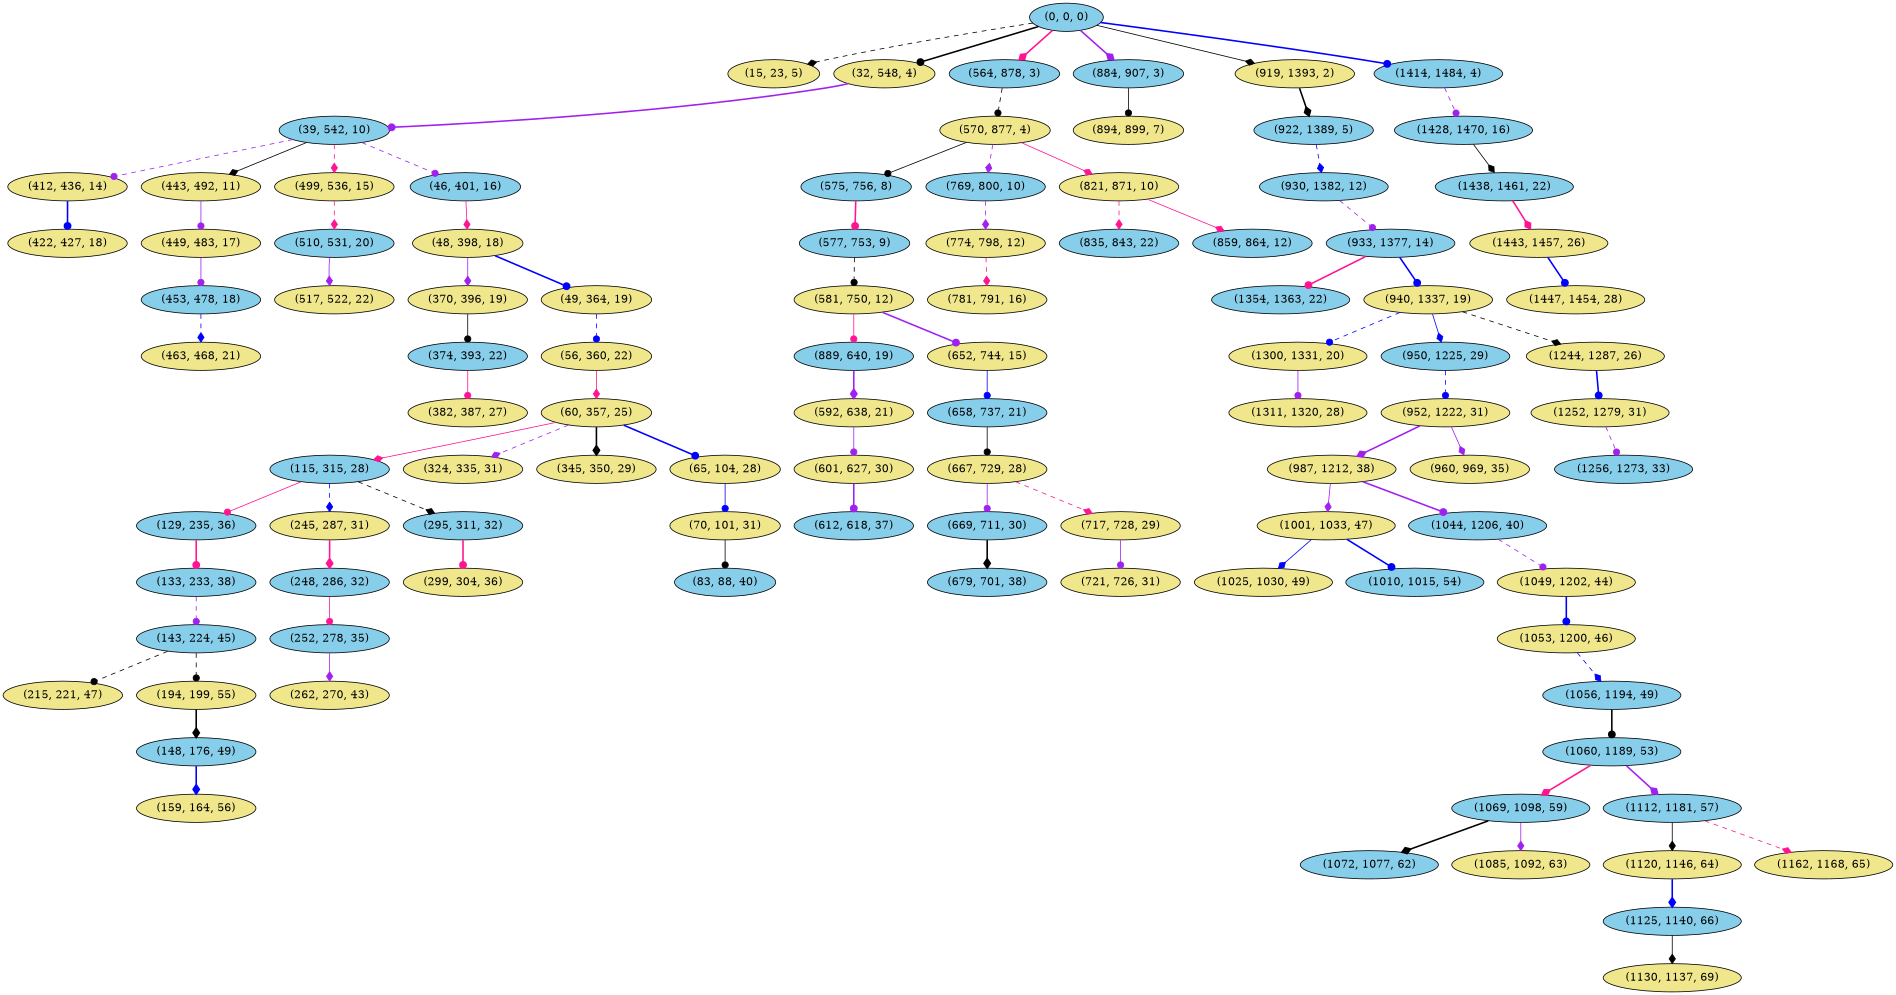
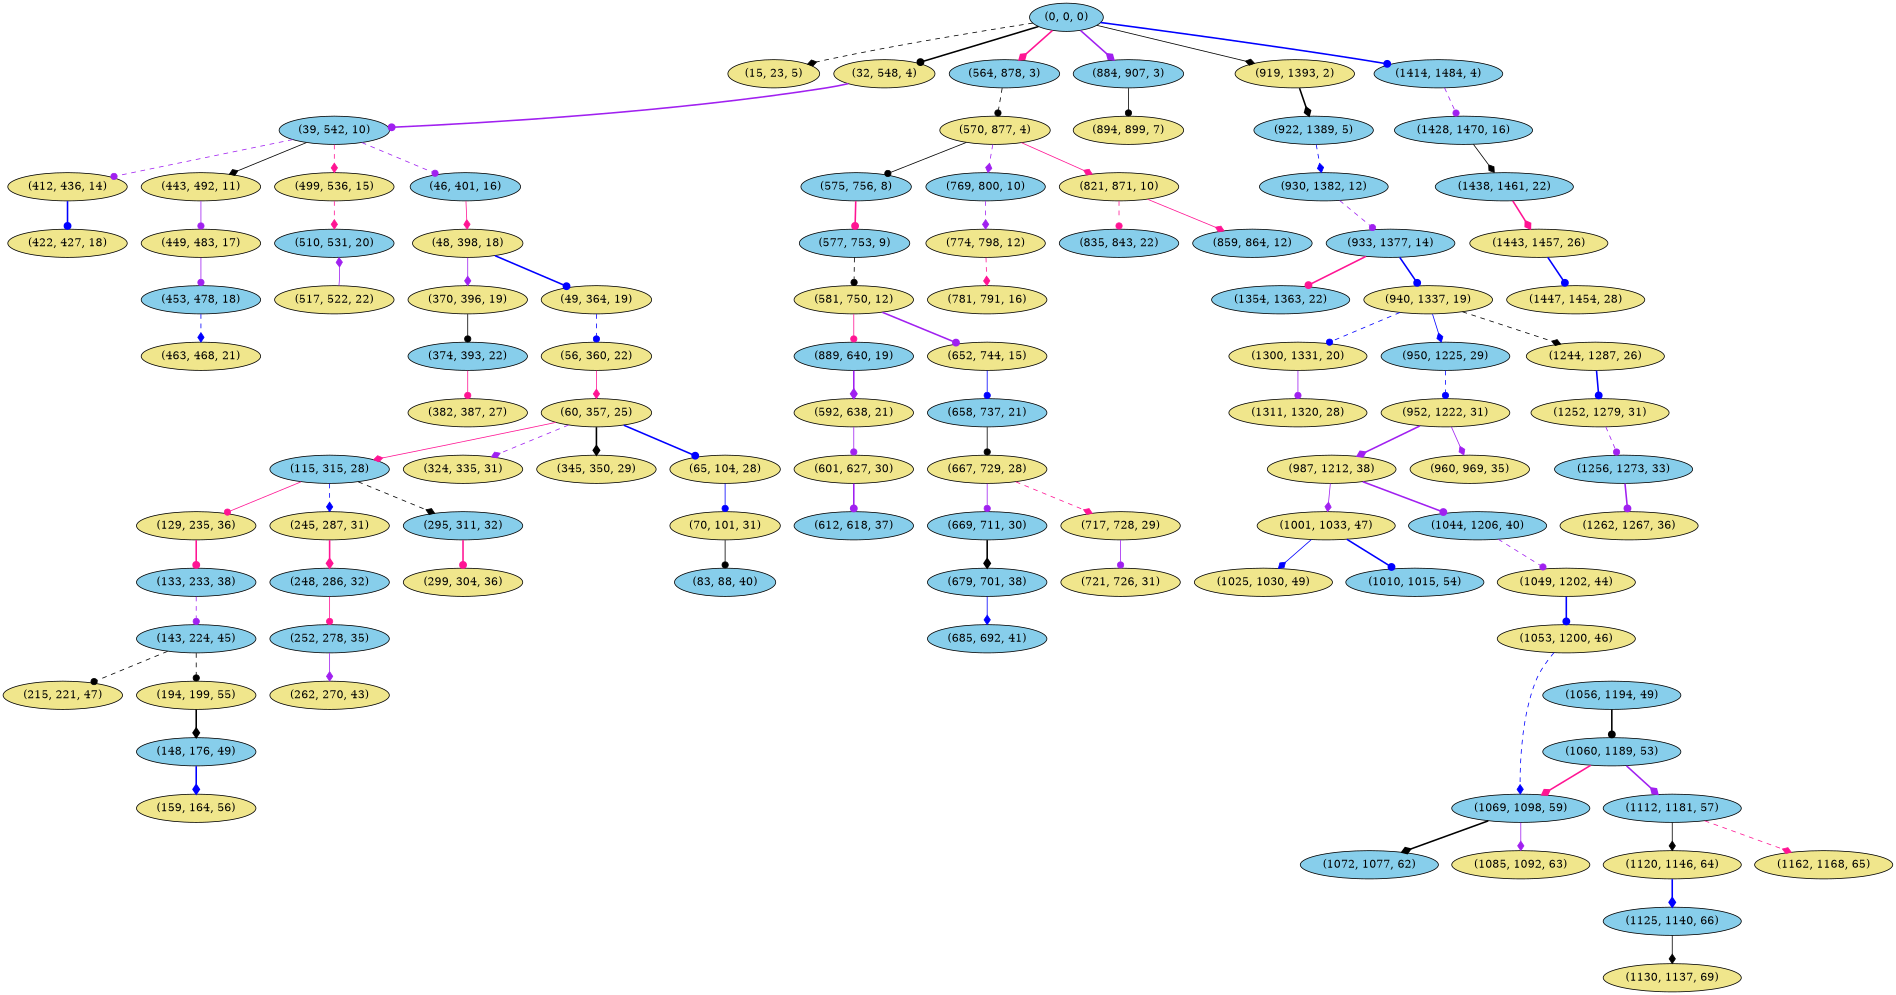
(1119, 210) -> (1119, 210)
(329, 267) -> (340, 276)
(196, 526) -> (196, 526)
none -> (1629, 526)
none -> (987, 639)
(1586, 663) -> (1526, 715)
